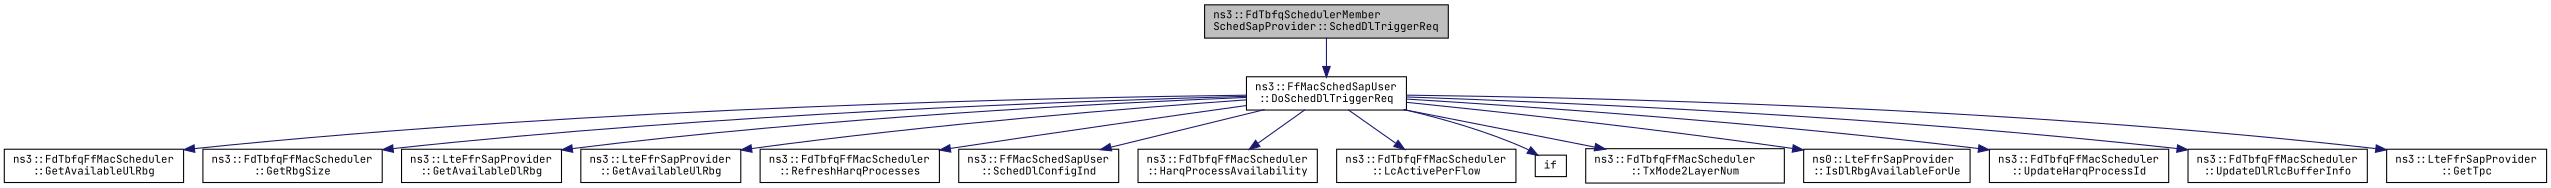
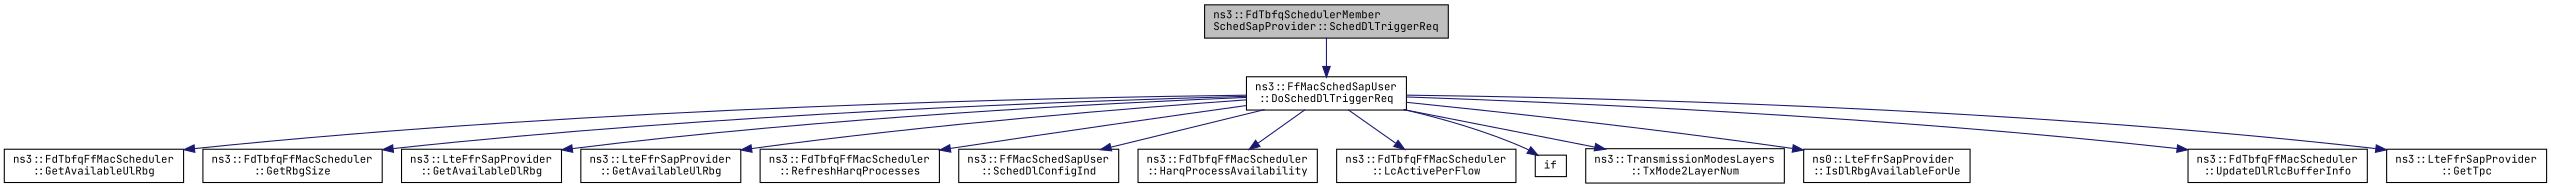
(1685, 166) -> (1685, 166)
(2079, 166) -> none
